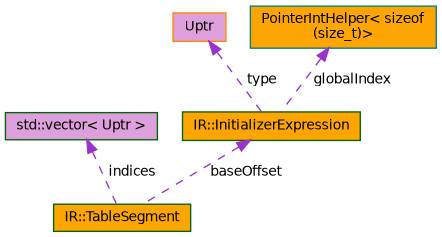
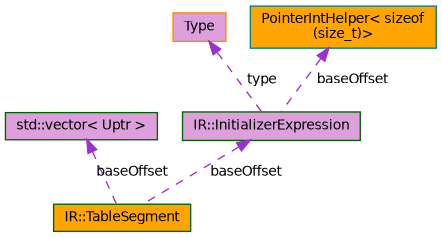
(199, 27) -> (199, 27)
(351, 80) -> (351, 80)
(271, 126) -> (271, 126)
(130, 172) -> (130, 172)
